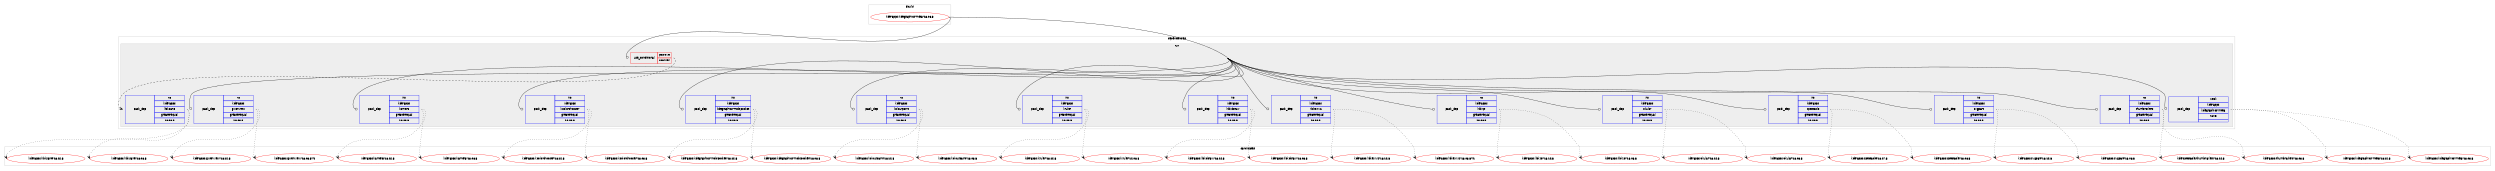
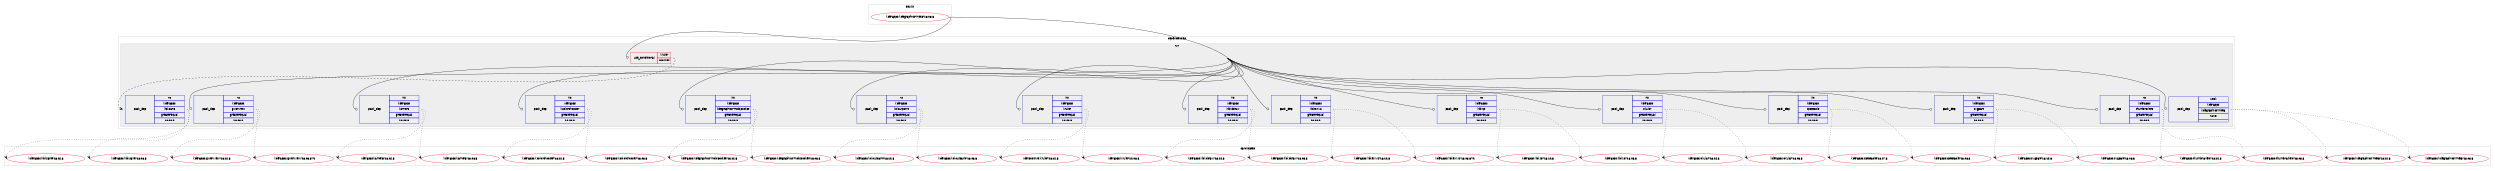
(664, 55) -> (664, 55)
(1041, 159) -> (1041, 159)
(2201, 159) -> (2201, 159)
